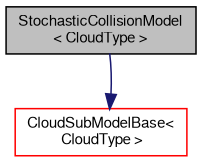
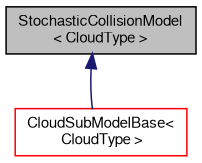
(111, 74) -> (91, 89)
